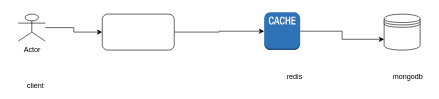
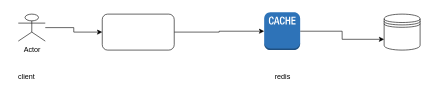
(295, 77) -> (283, 77)
(408, 77) -> none
(36, 86) -> (27, 77)
